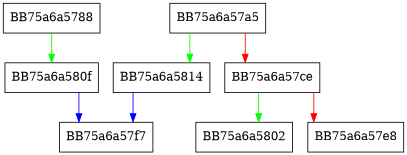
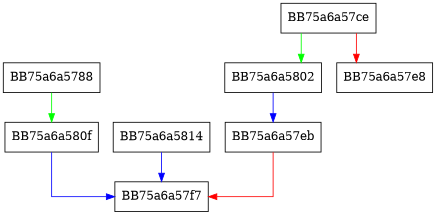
(218, 18) -> none
none -> (273, 137)
